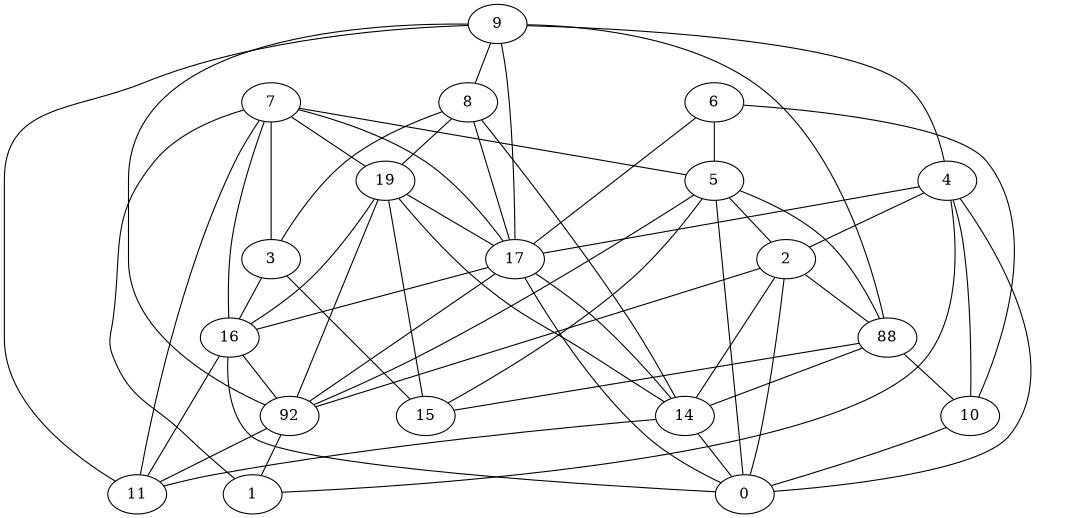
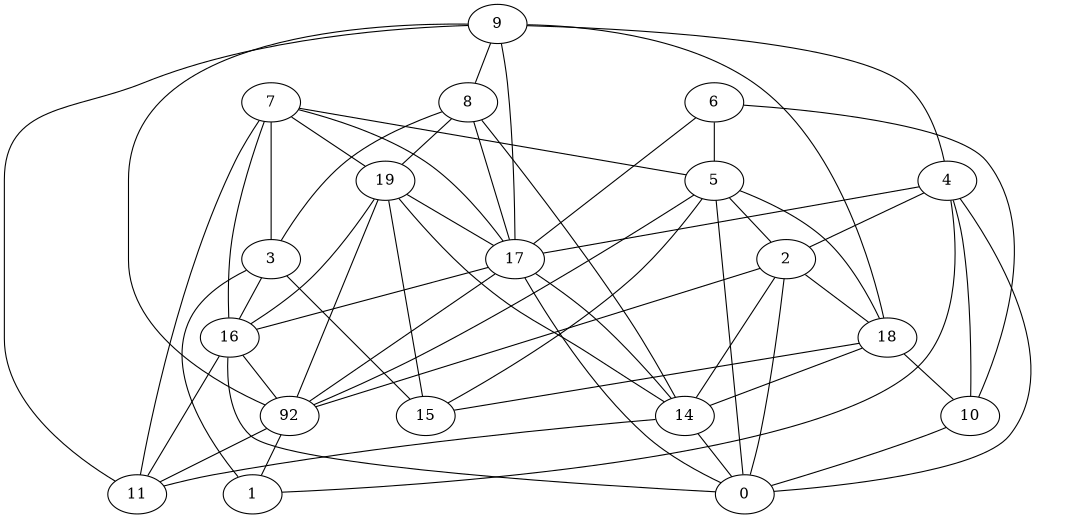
(116, 290) -> (183, 367)
(887, 338) -> (887, 338)
